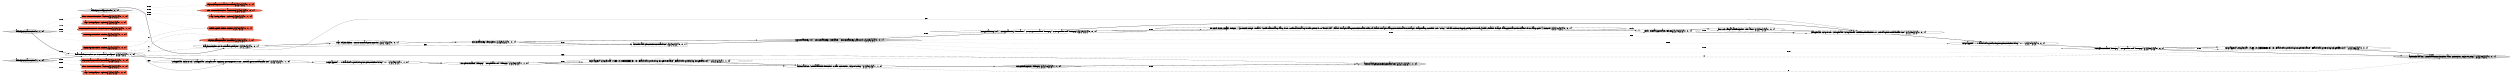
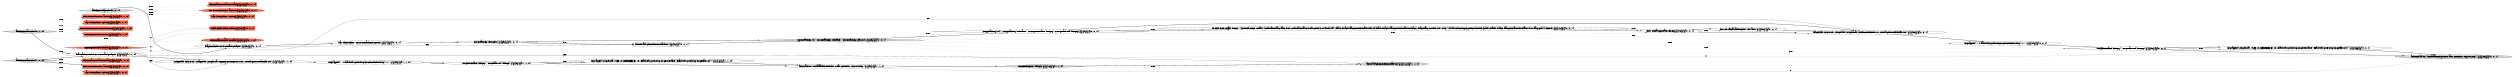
(105, 48) -> (106, 48)
(61, 63) -> (62, 63)
